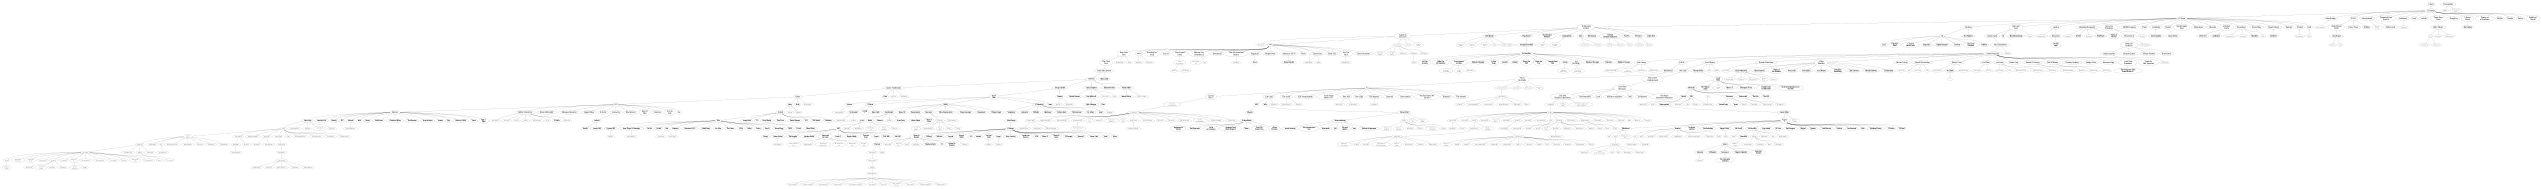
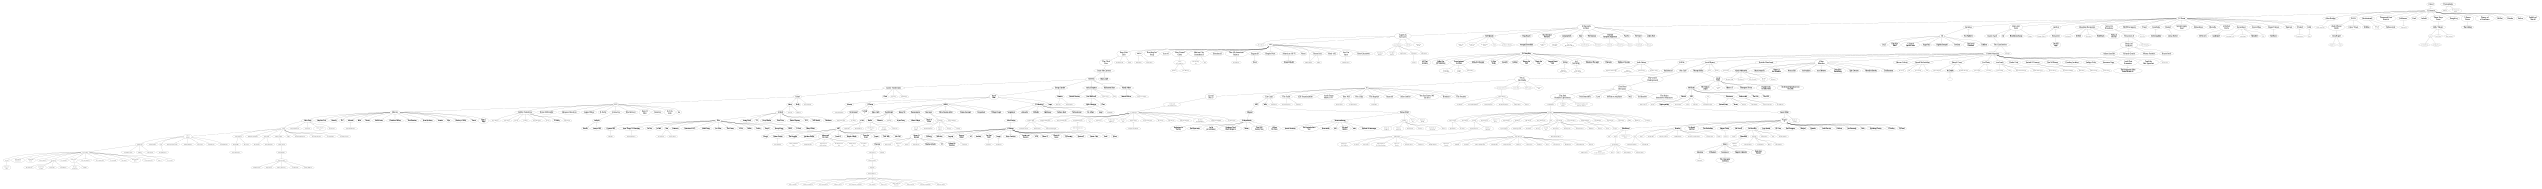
none -> (1569, 45)
